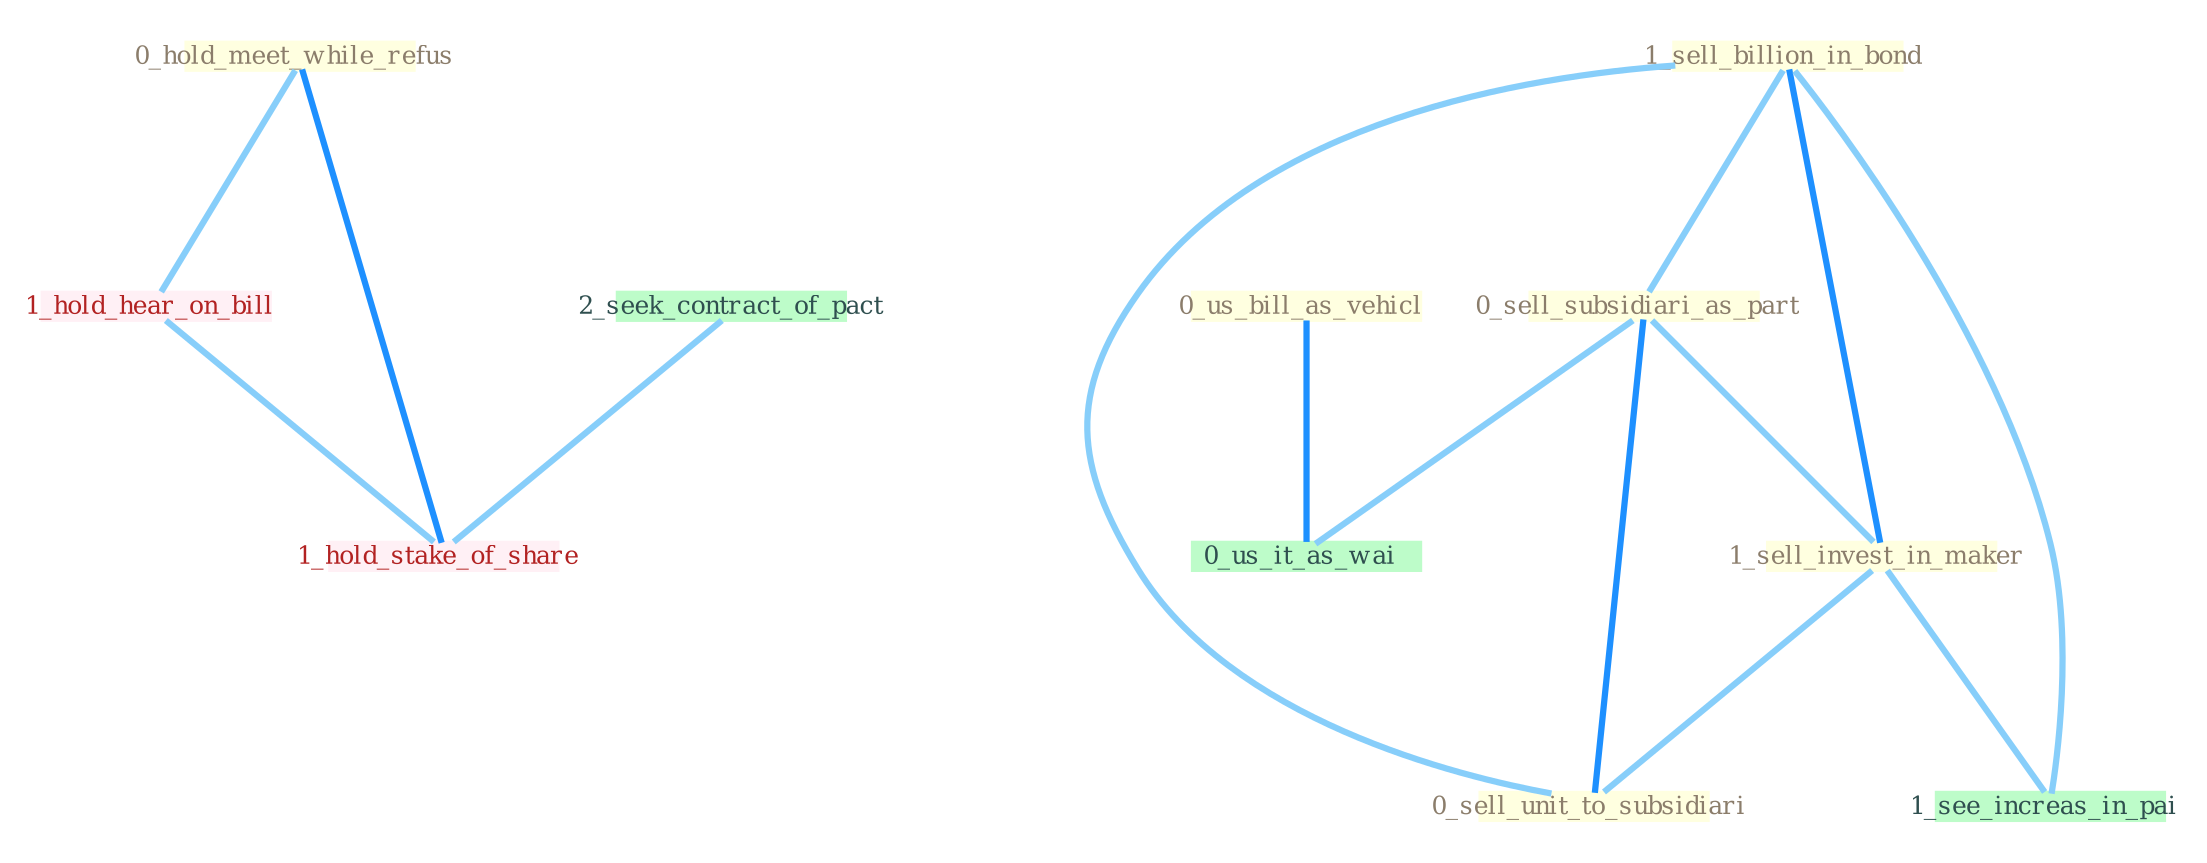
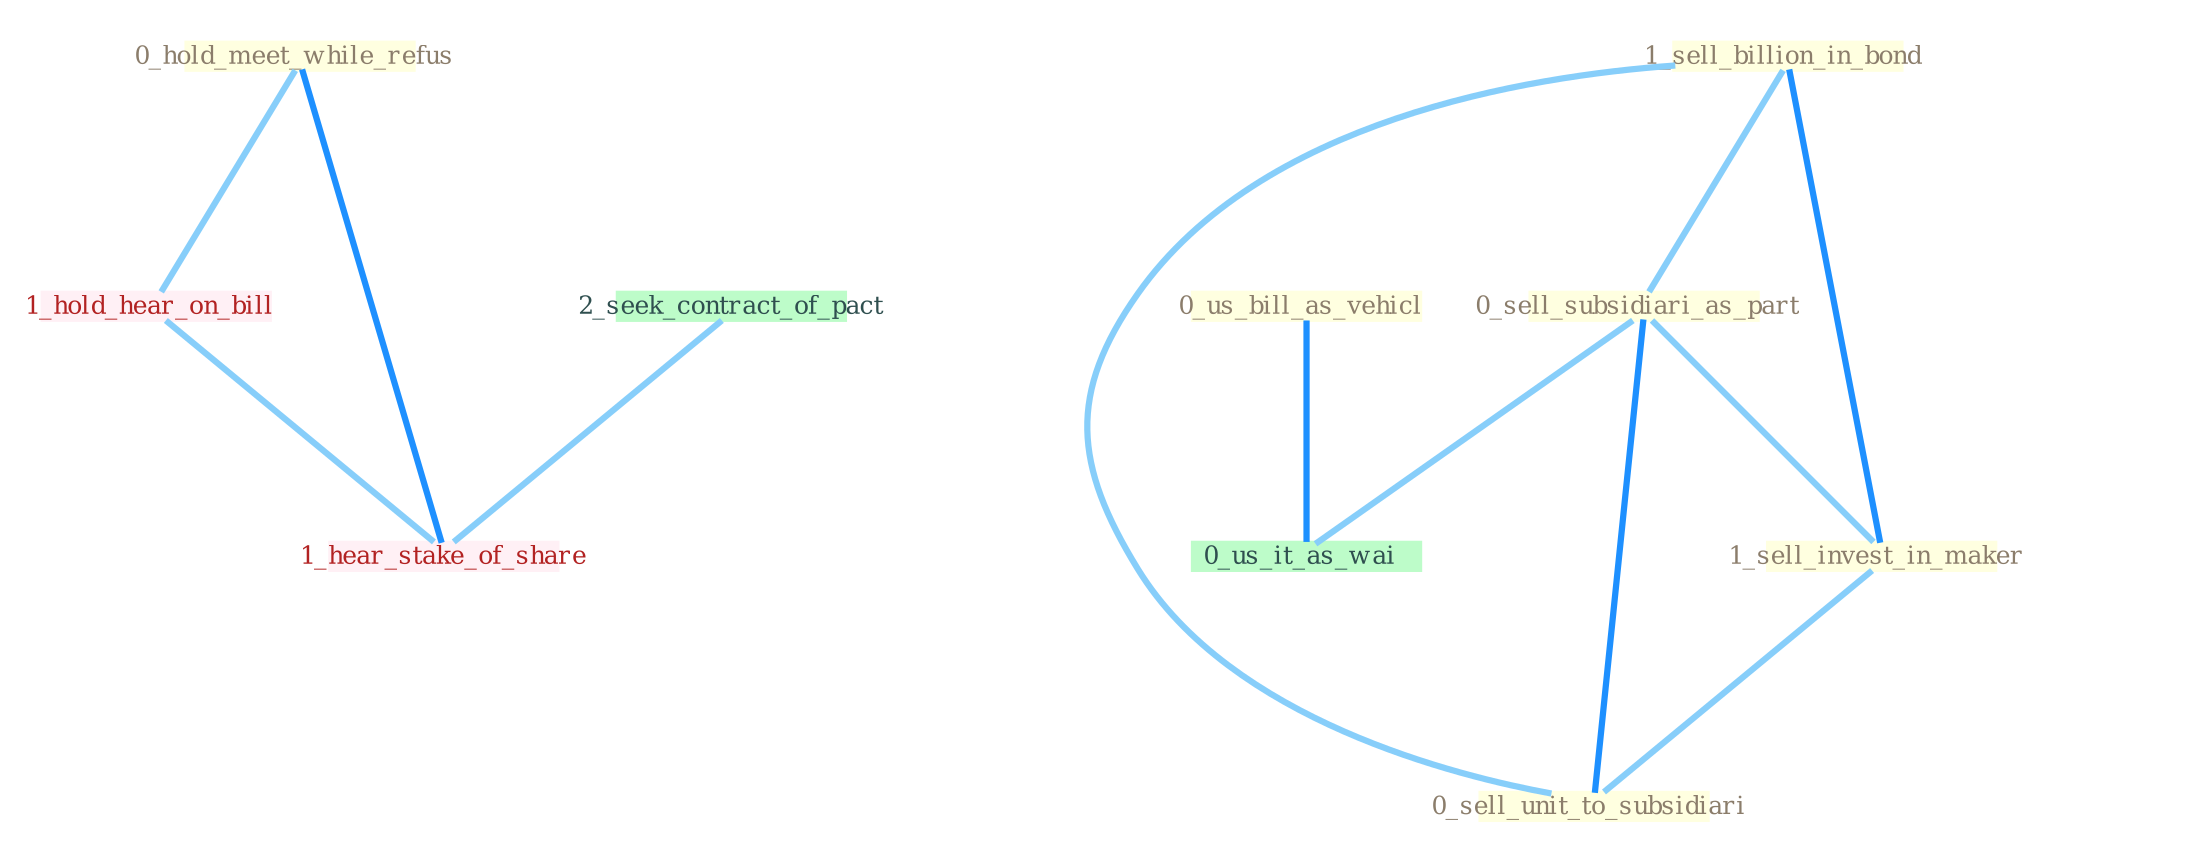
(444, 556) -> (444, 556)
(2050, 806) -> none
